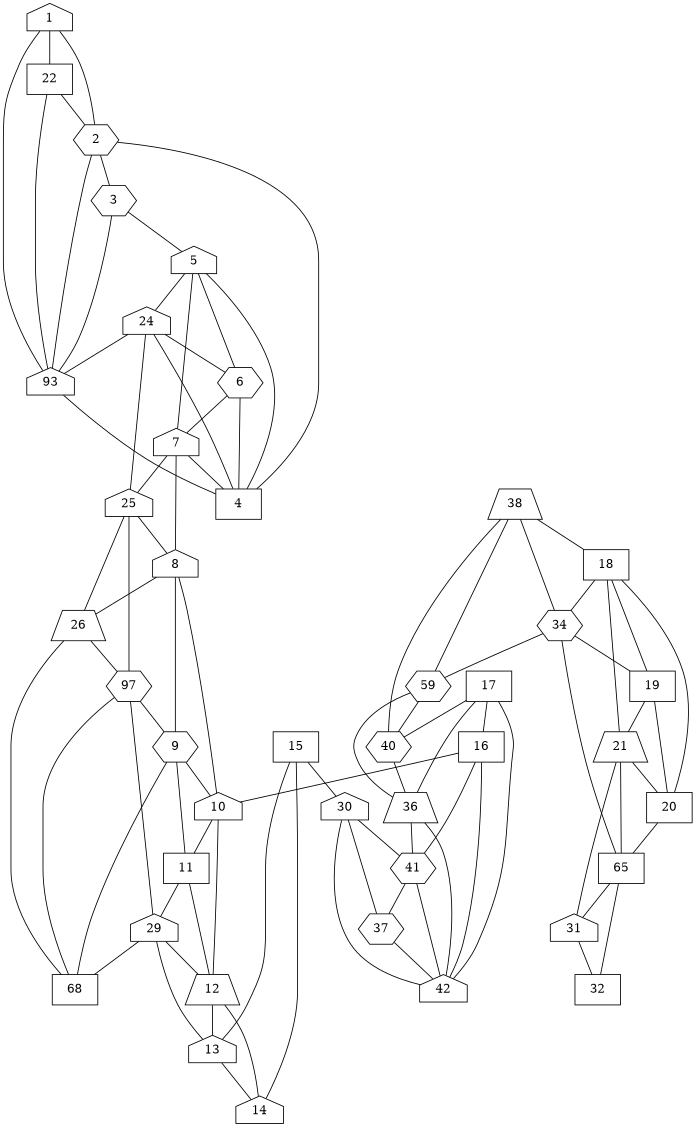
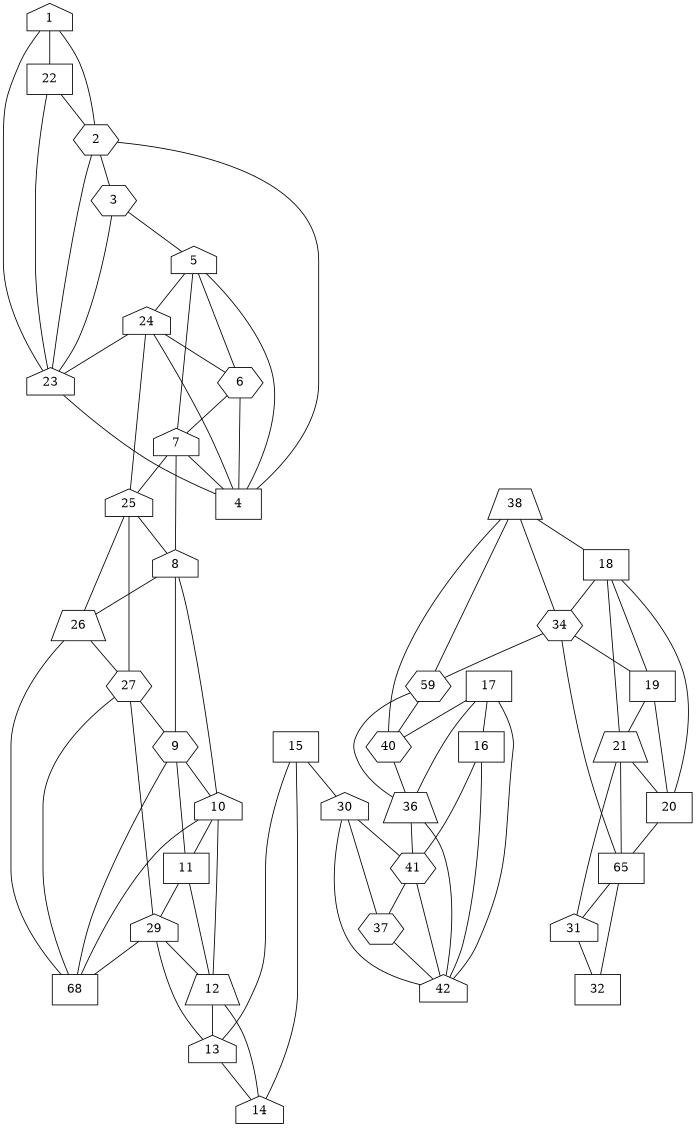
(51, 383) -> (51, 383)
(129, 686) -> (129, 686)
(350, 778) -> (129, 888)
